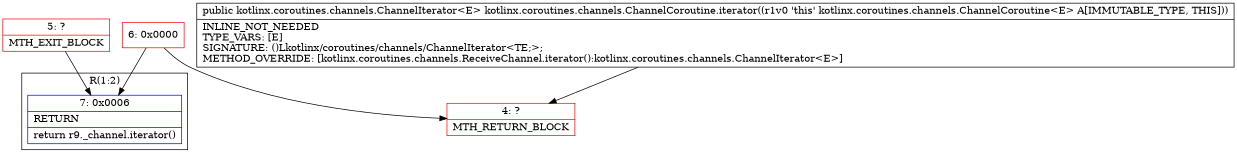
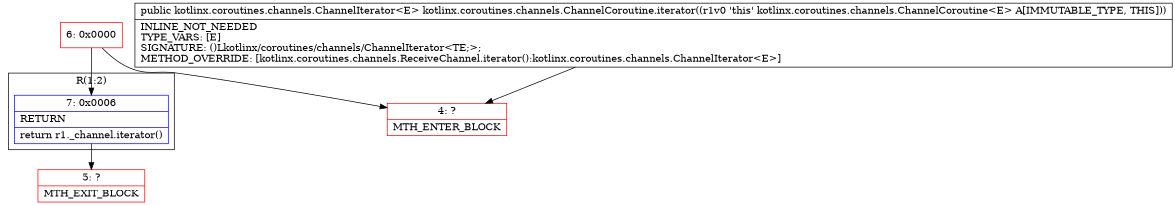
(75, 68) -> (91, 154)
(511, 127) -> (447, 127)
(105, 135) -> (91, 135)
